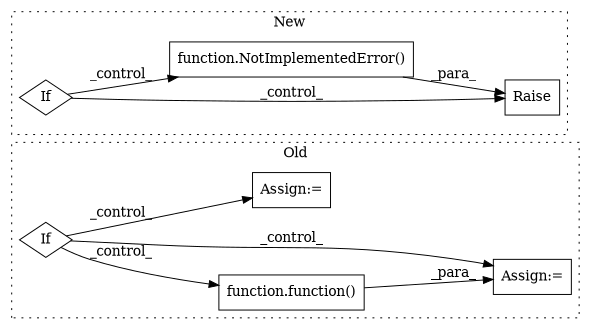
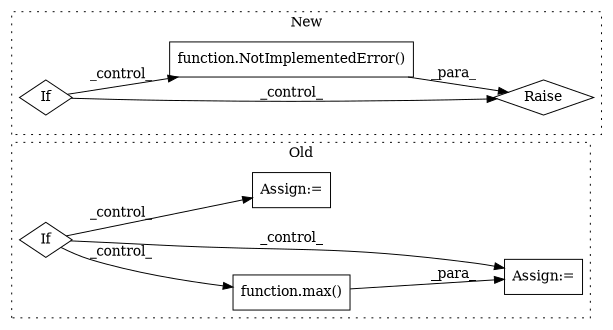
(532, 98) -> (544, 98)
(292, 292) -> (292, 292)
